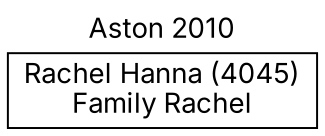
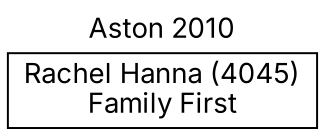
(162, 91) -> (162, 91)
